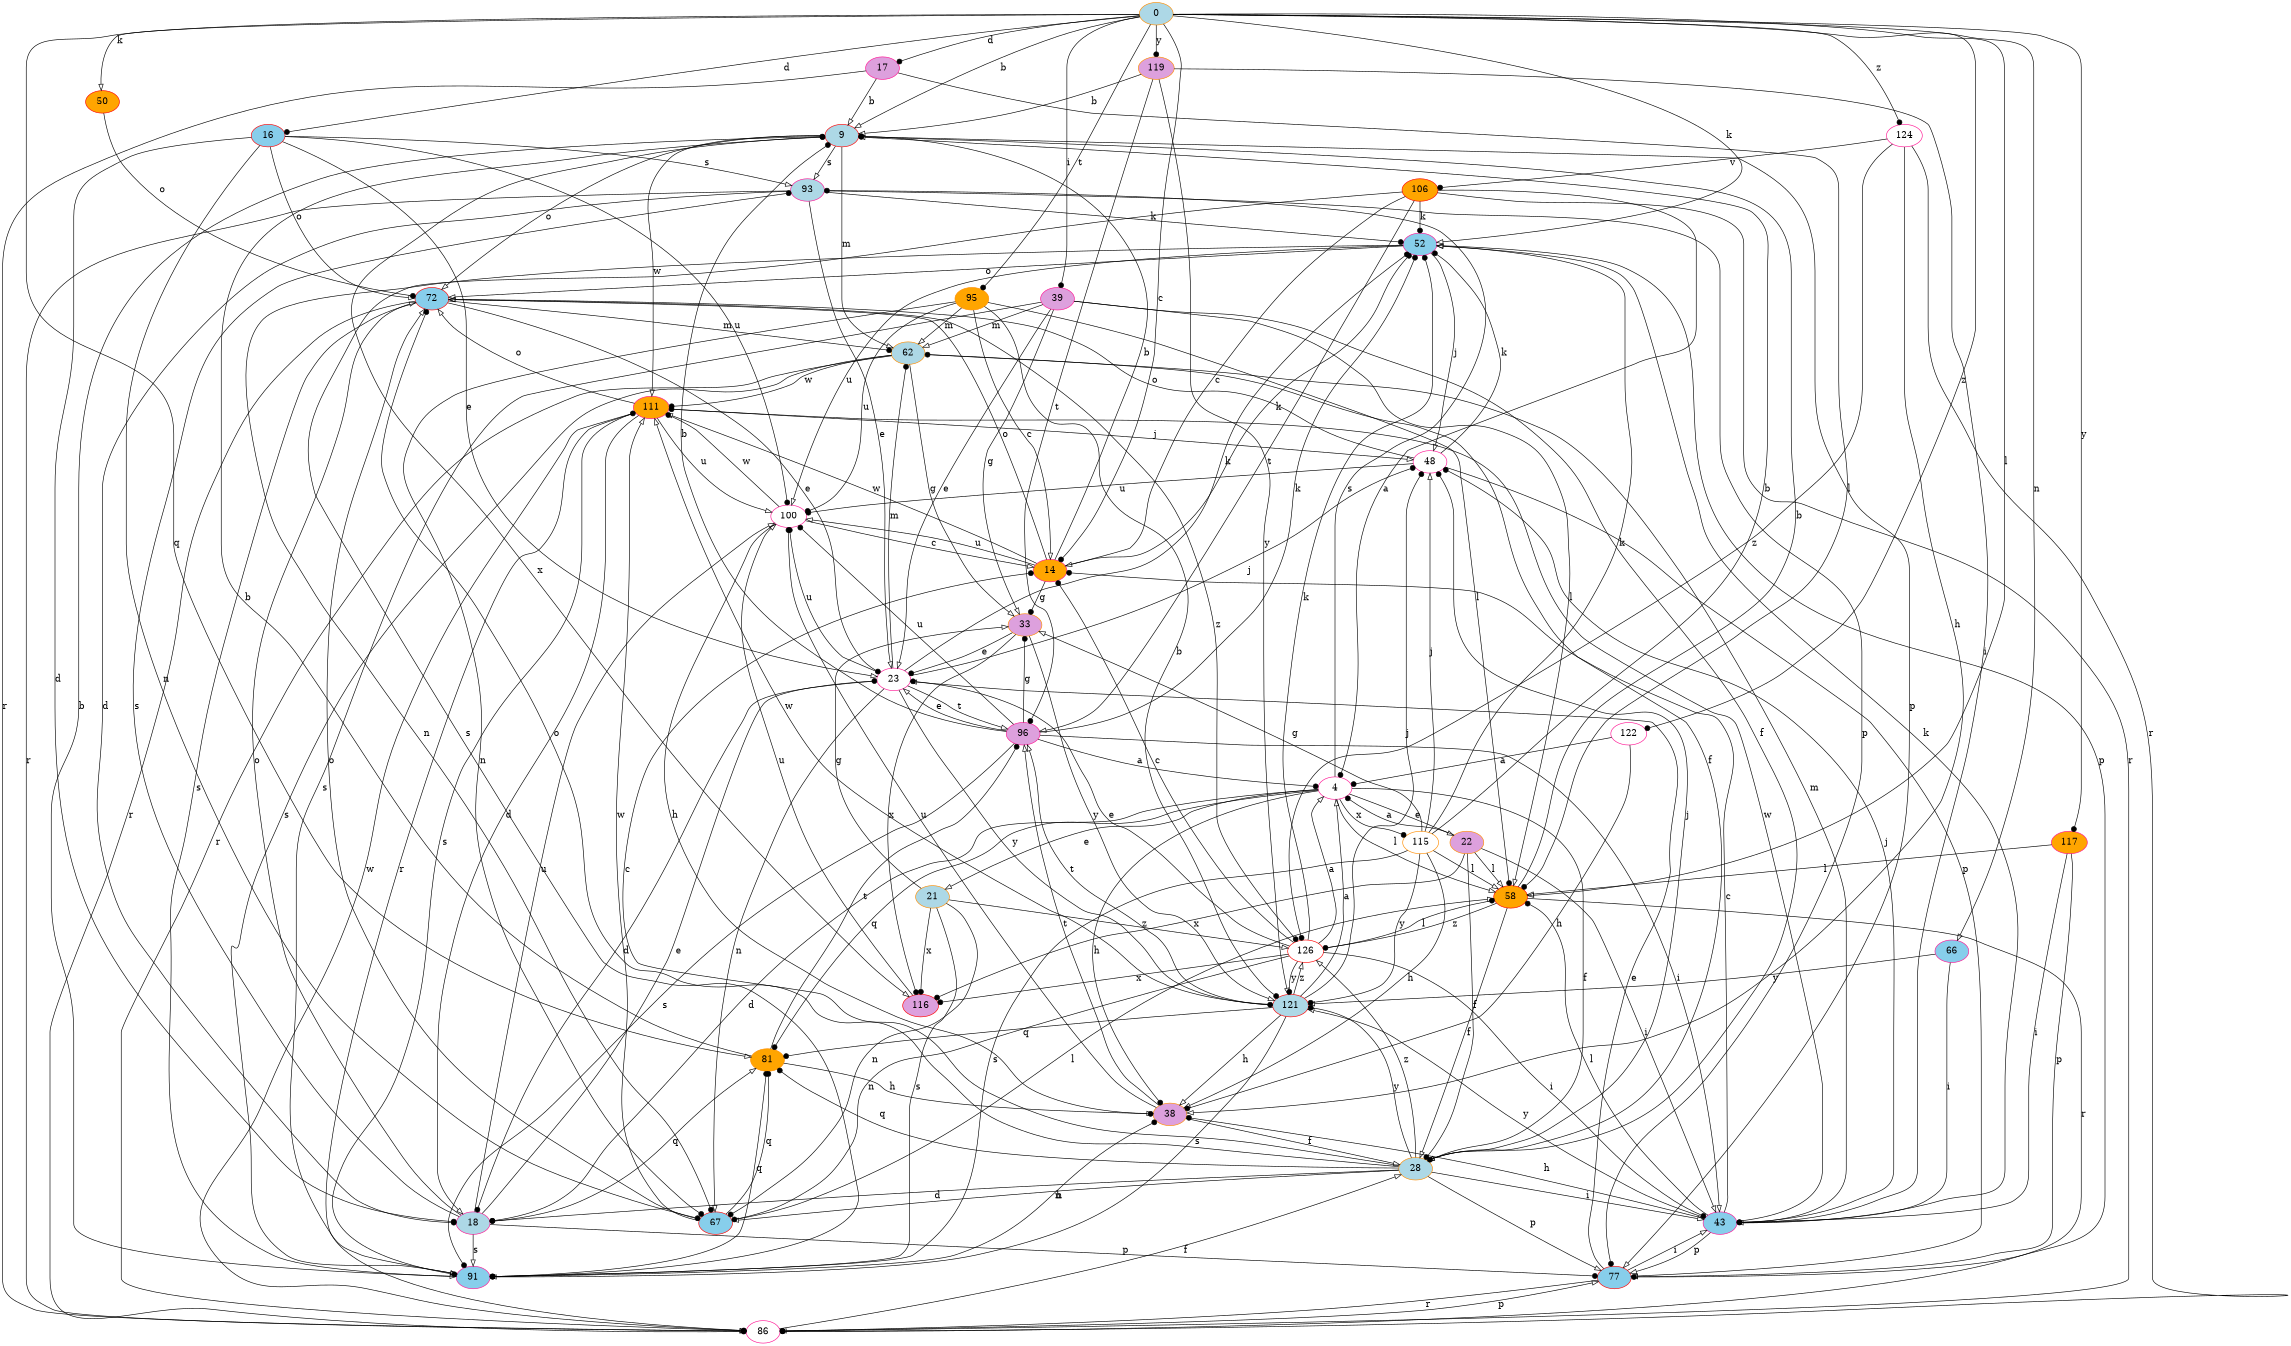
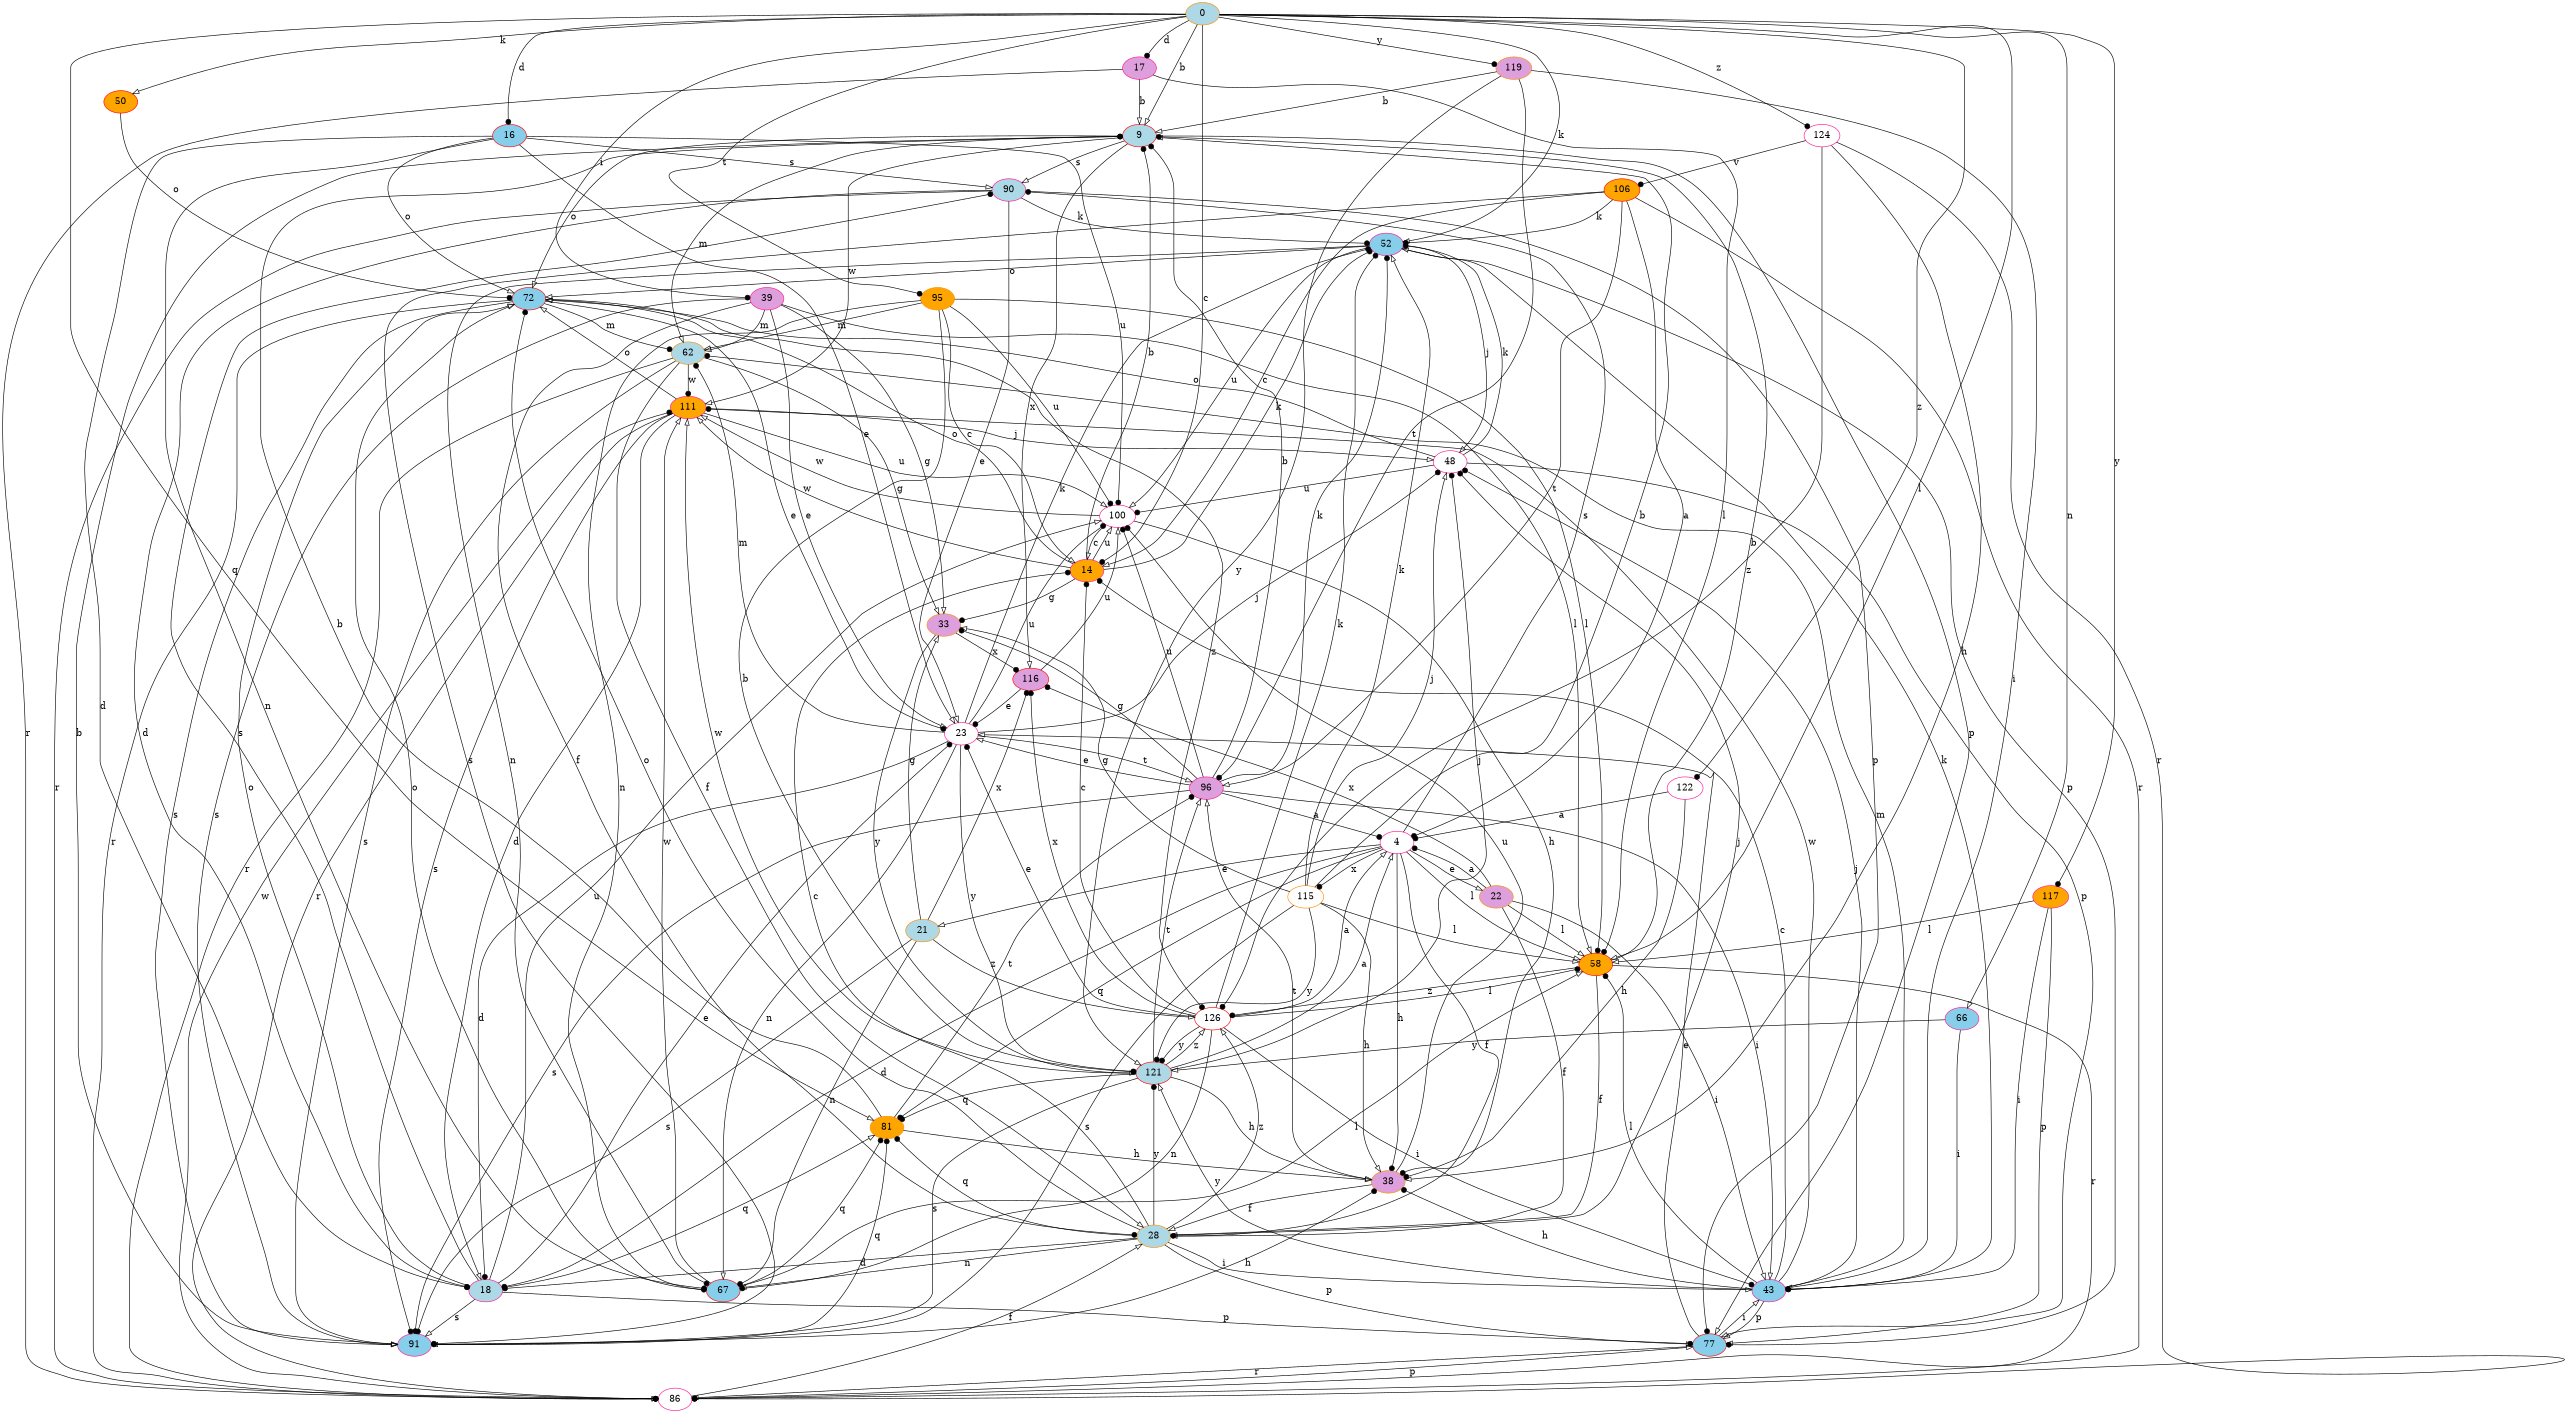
(808, 190) -> (1009, 190)
(727, 458) -> (905, 499)
(964, 656) -> (1000, 707)
